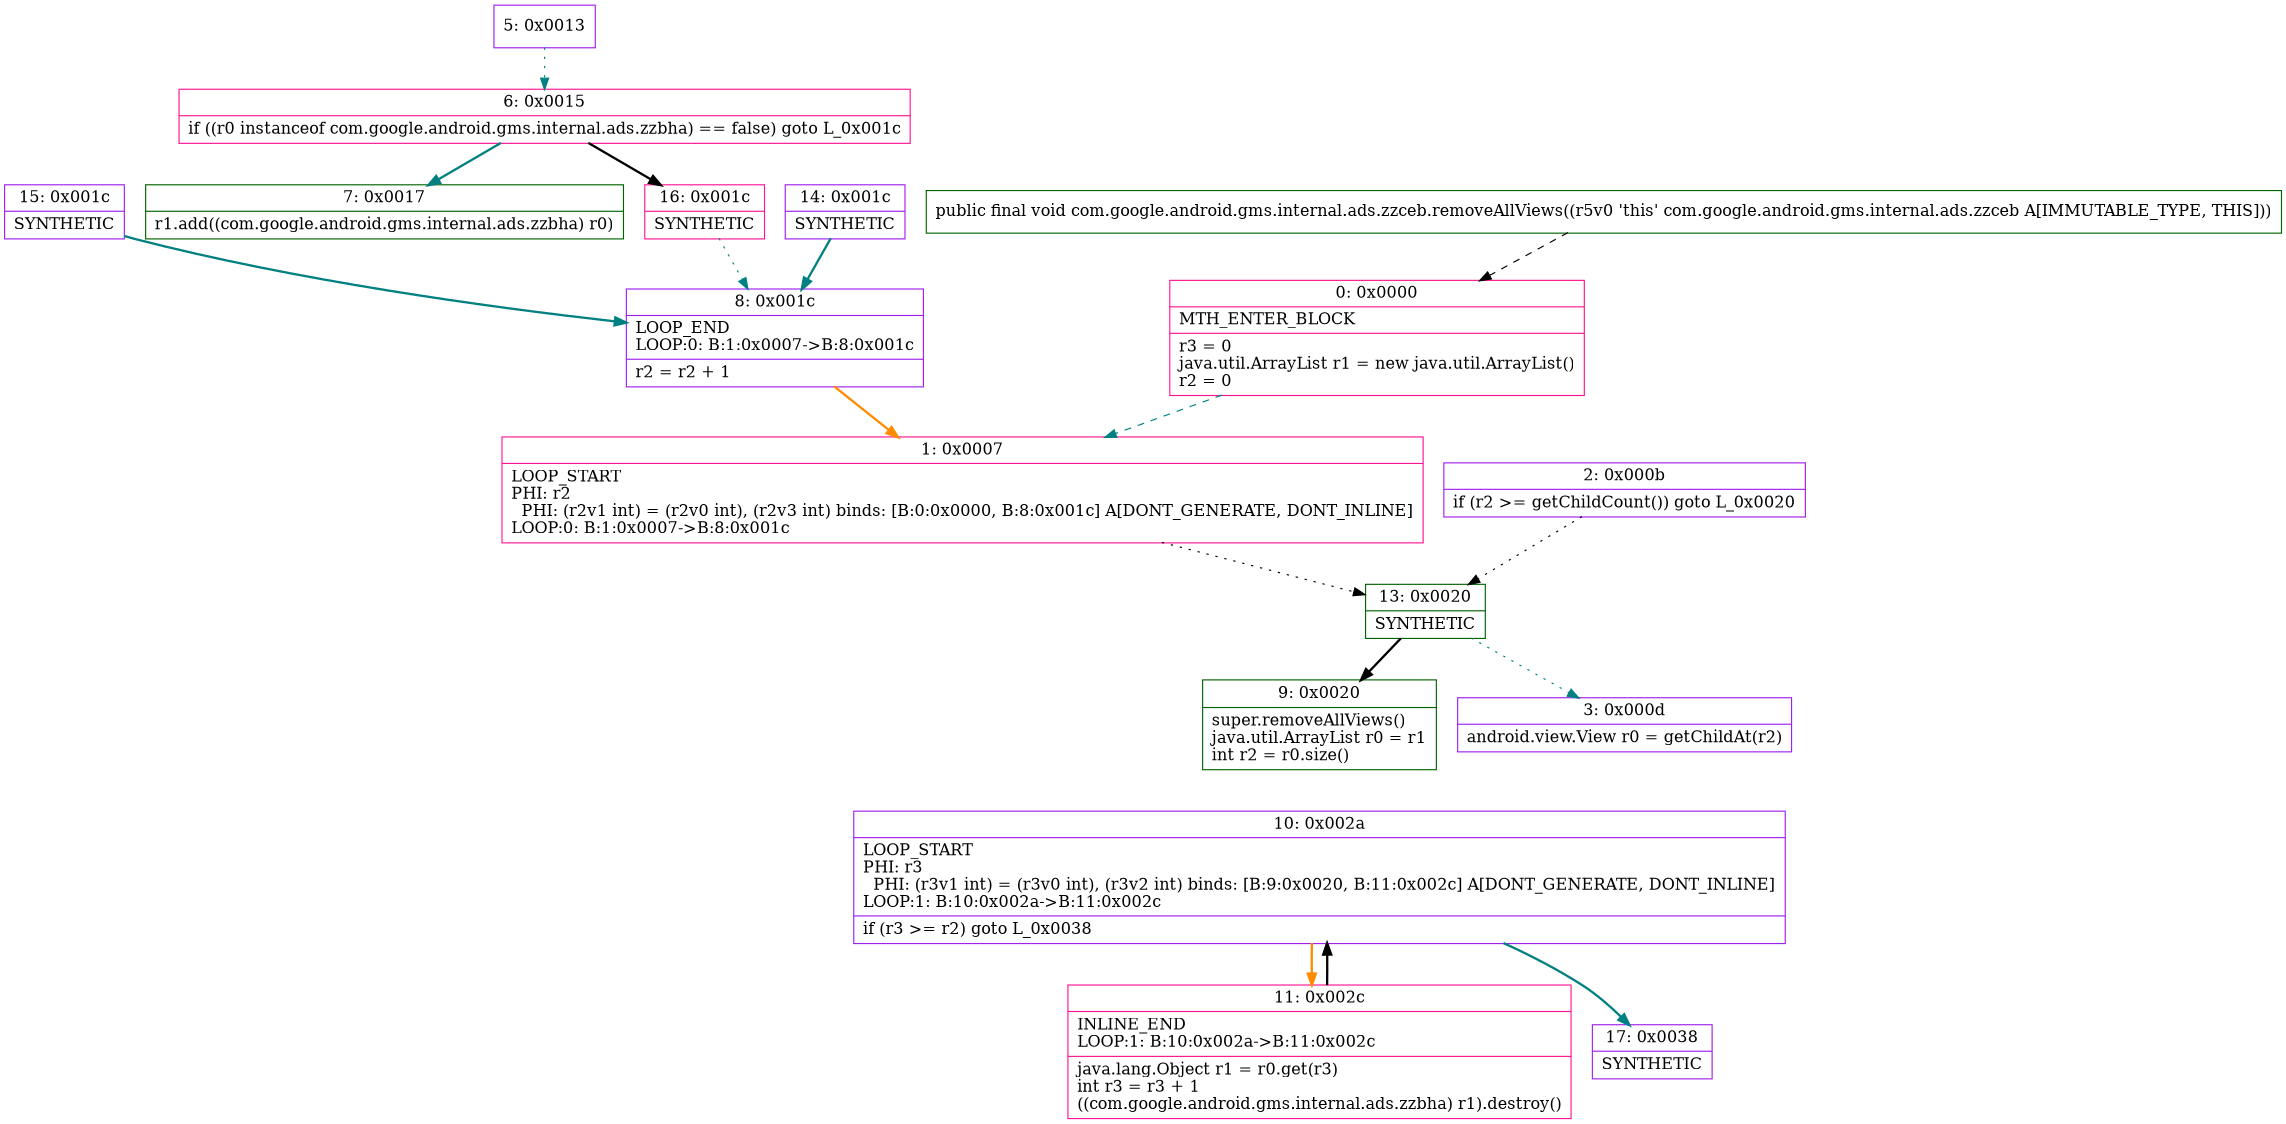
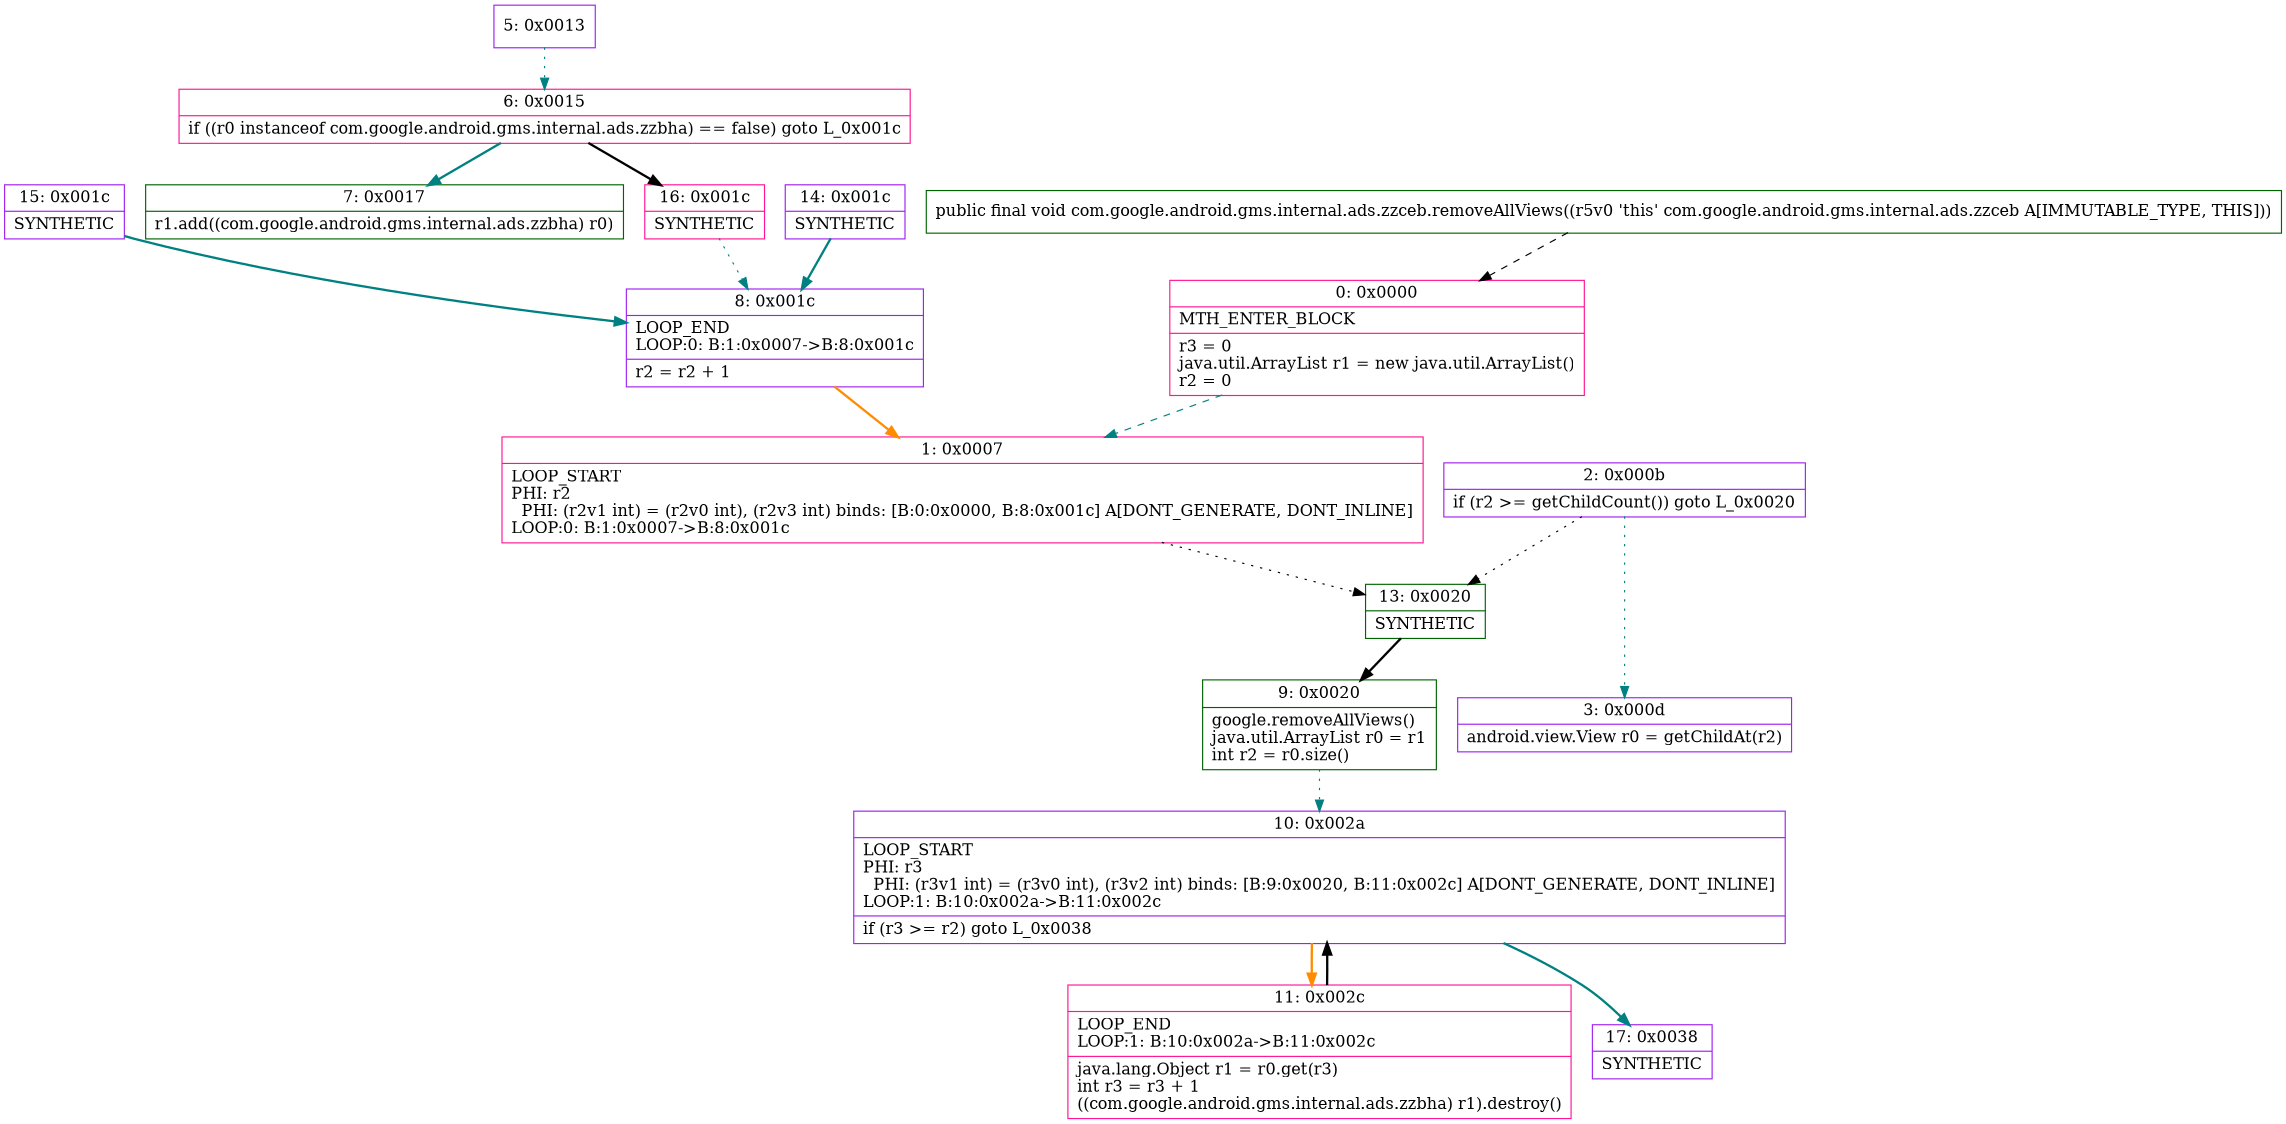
(1520, 665) -> (1625, 601)
(1309, 721) -> (1314, 721)
none -> (1319, 785)
(1132, 1025) -> (1124, 1025)
